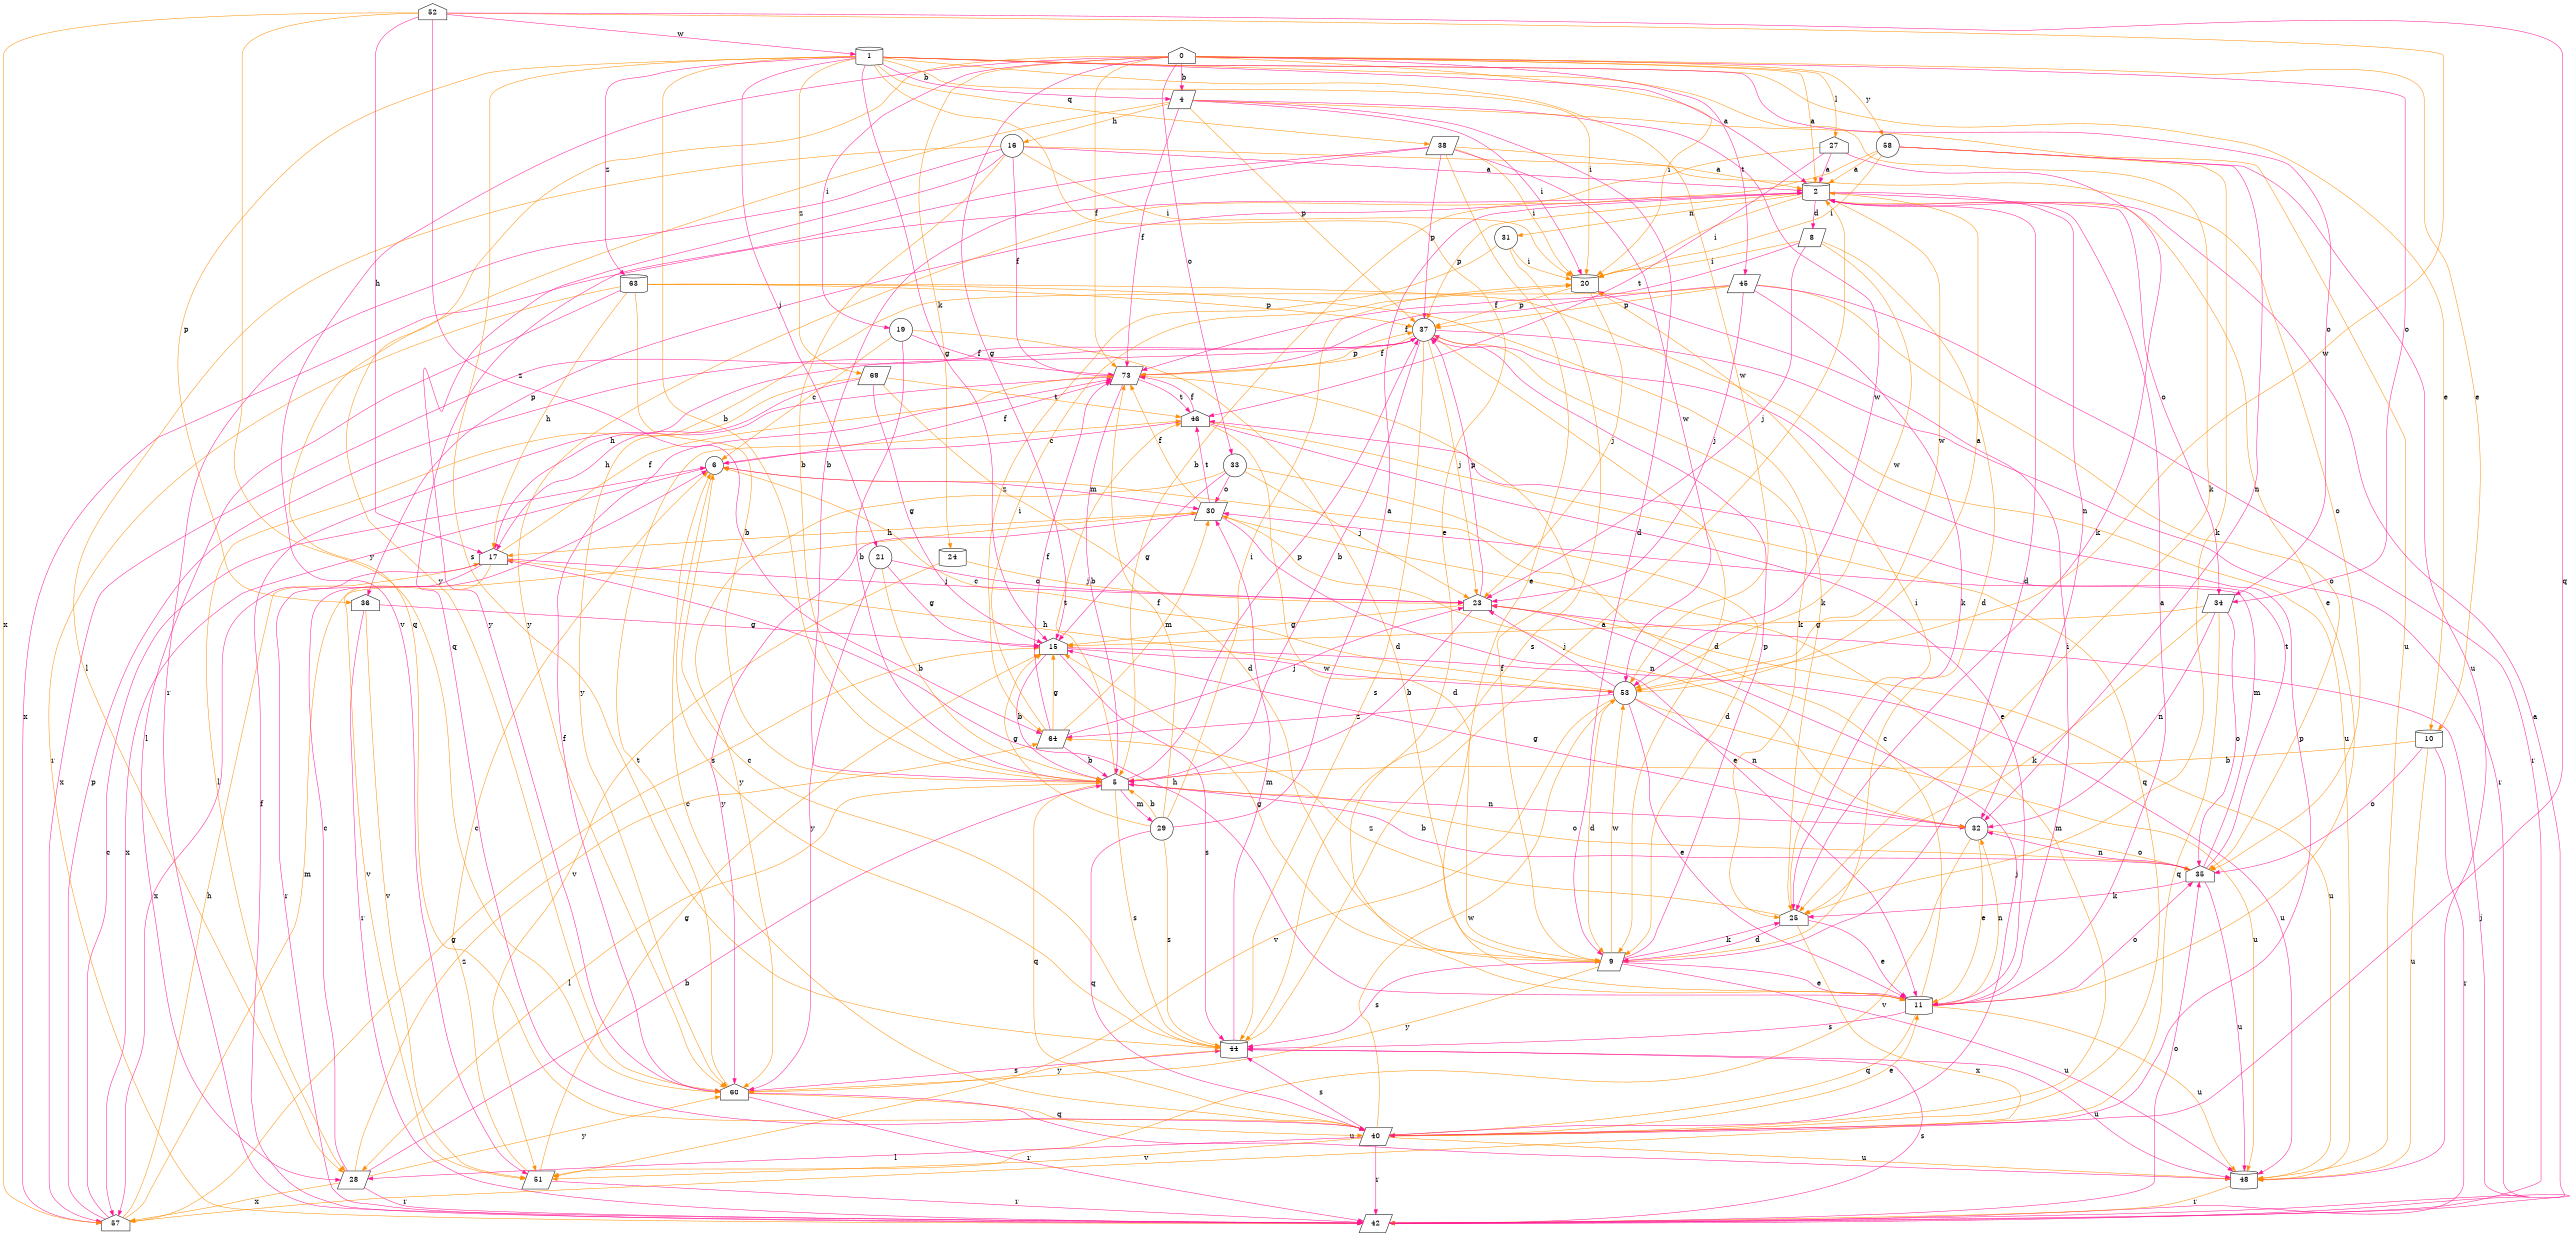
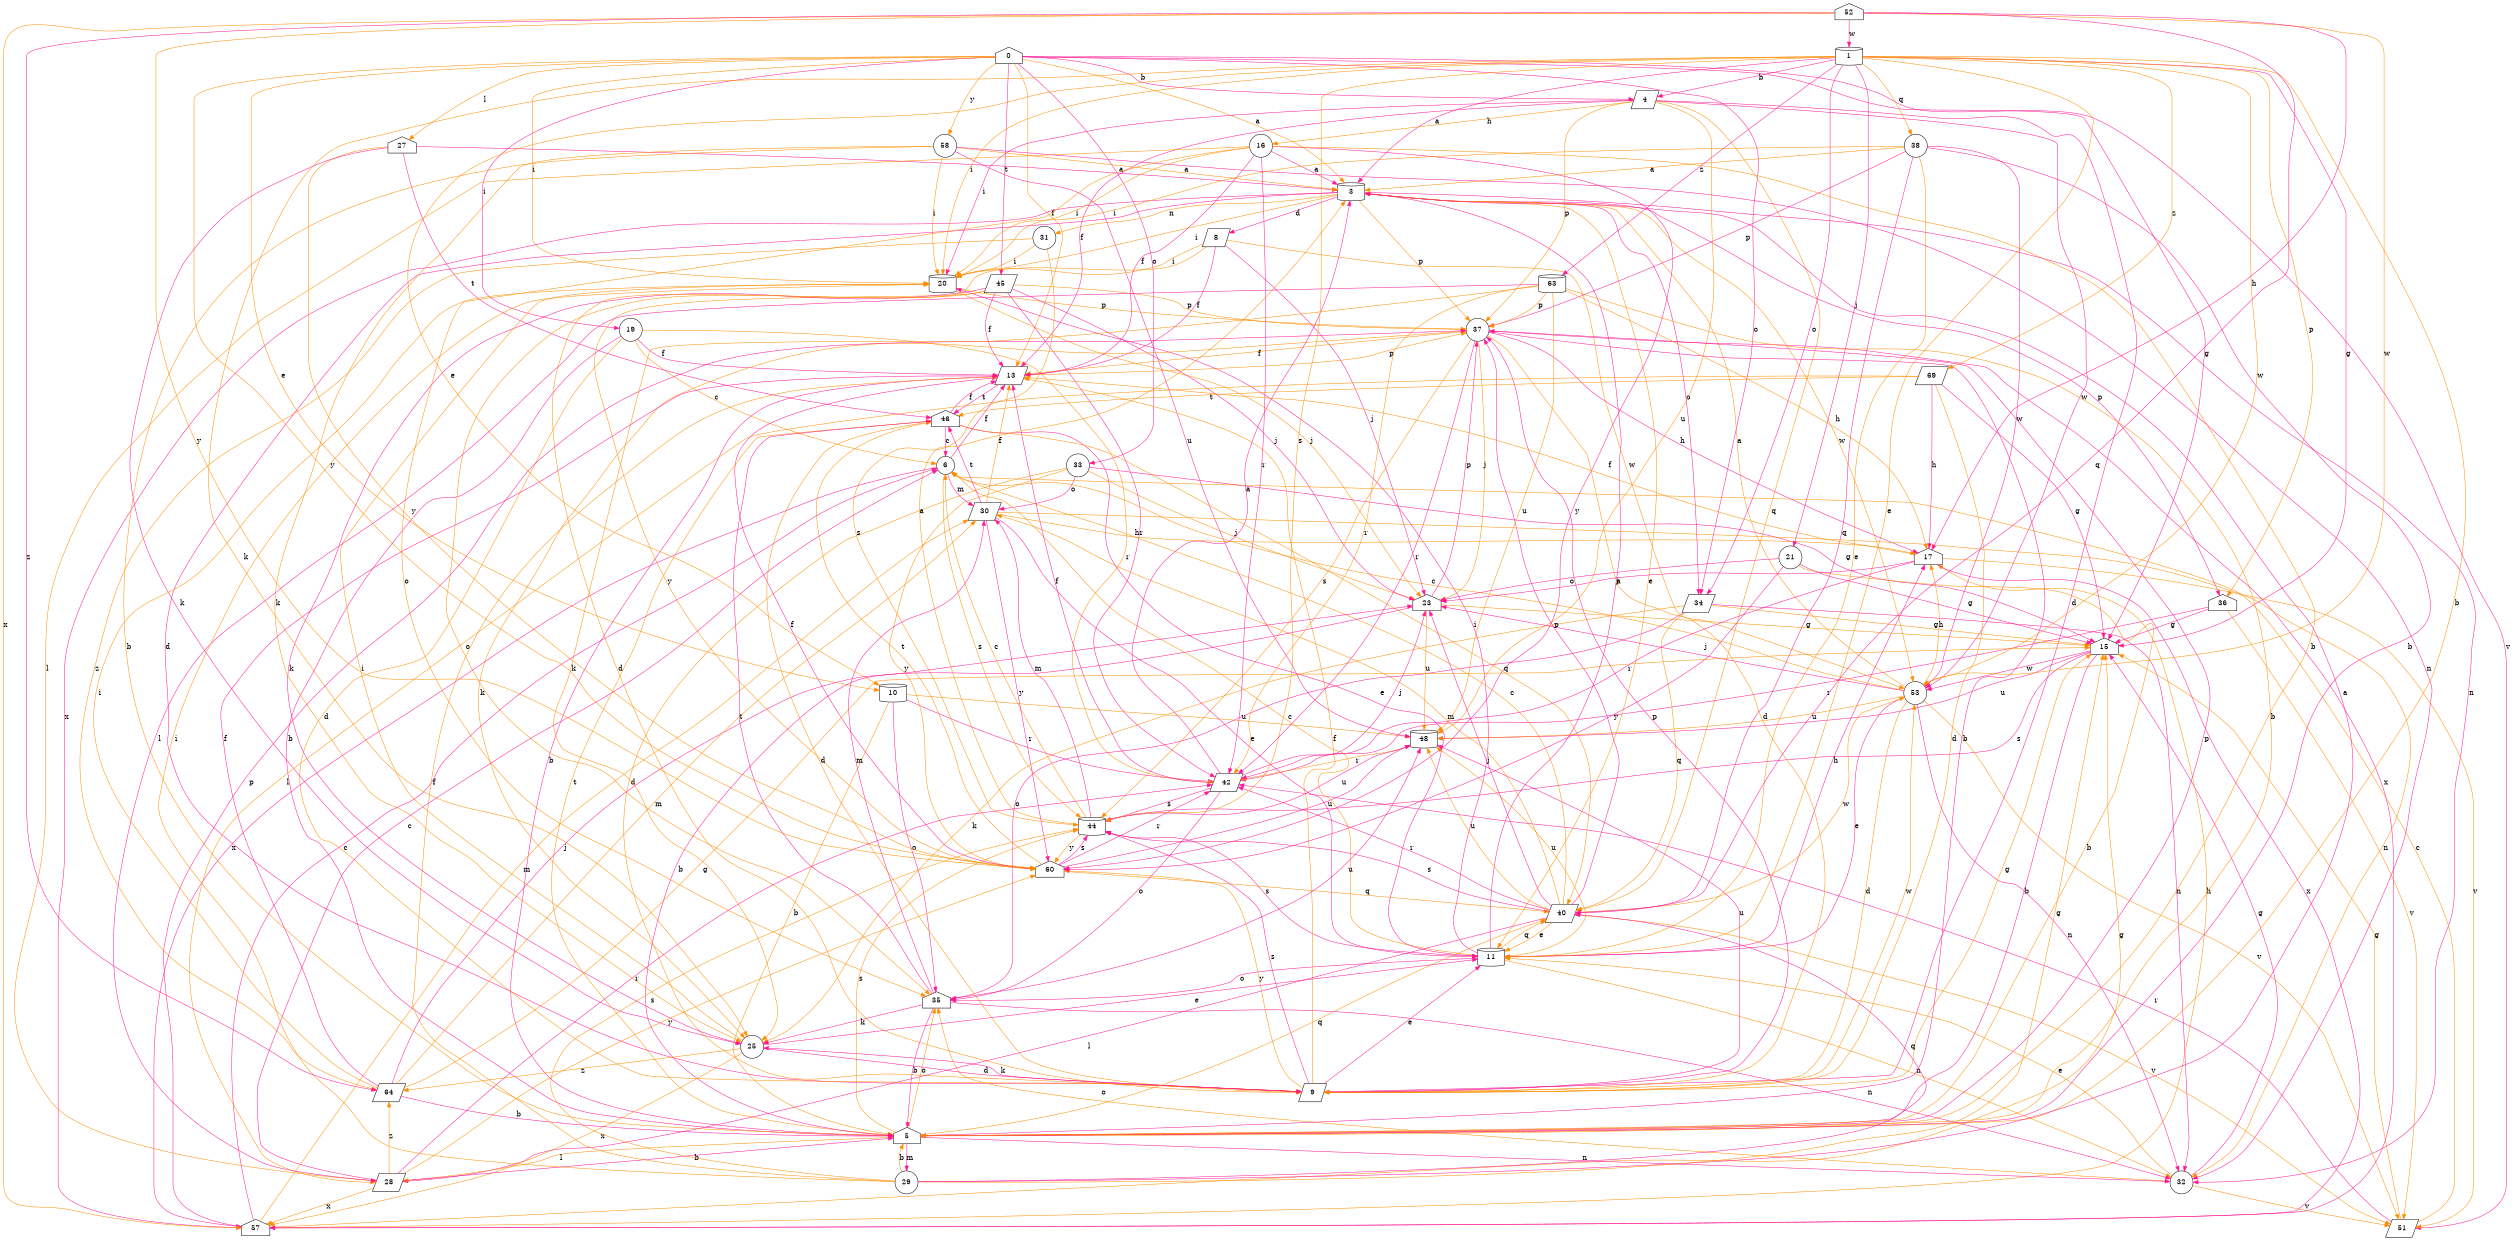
(1442, 146) -> (1916, 146)
(1816, 192) -> (1351, 192)
(1127, 376) -> (1011, 376)
none -> (1086, 423)
(953, 557) -> none
(1343, 716) -> none
(1794, 918) -> (752, 1047)
